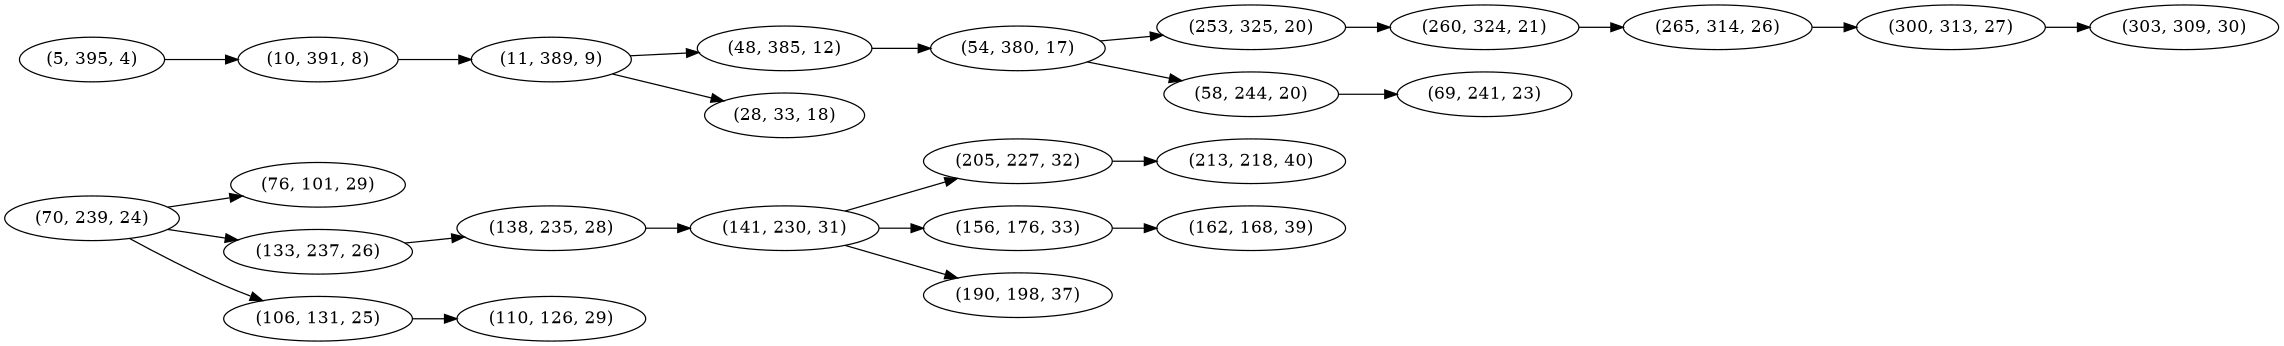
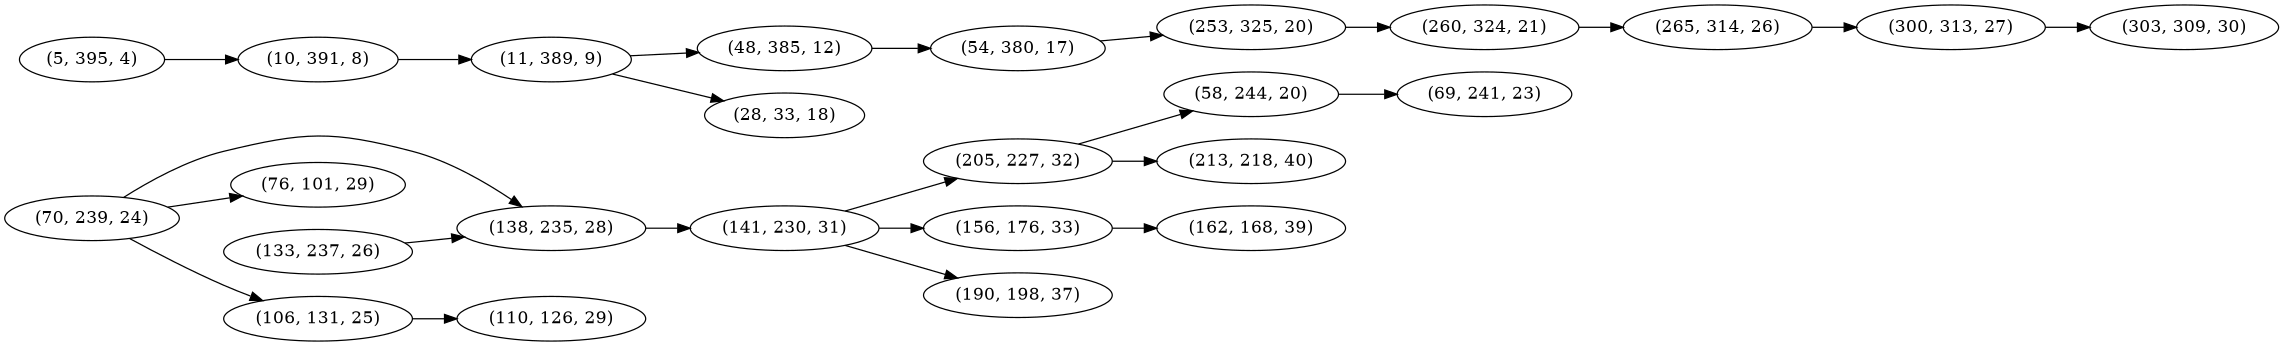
(1128, 70) -> (1130, 129)
(196, 234) -> (318, 136)
